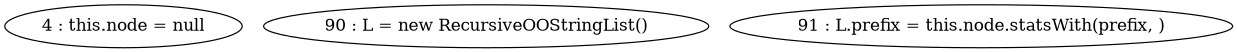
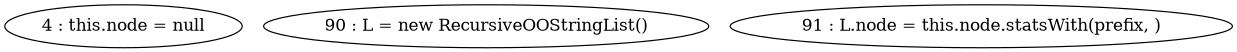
(981, 26) -> (981, 26)
